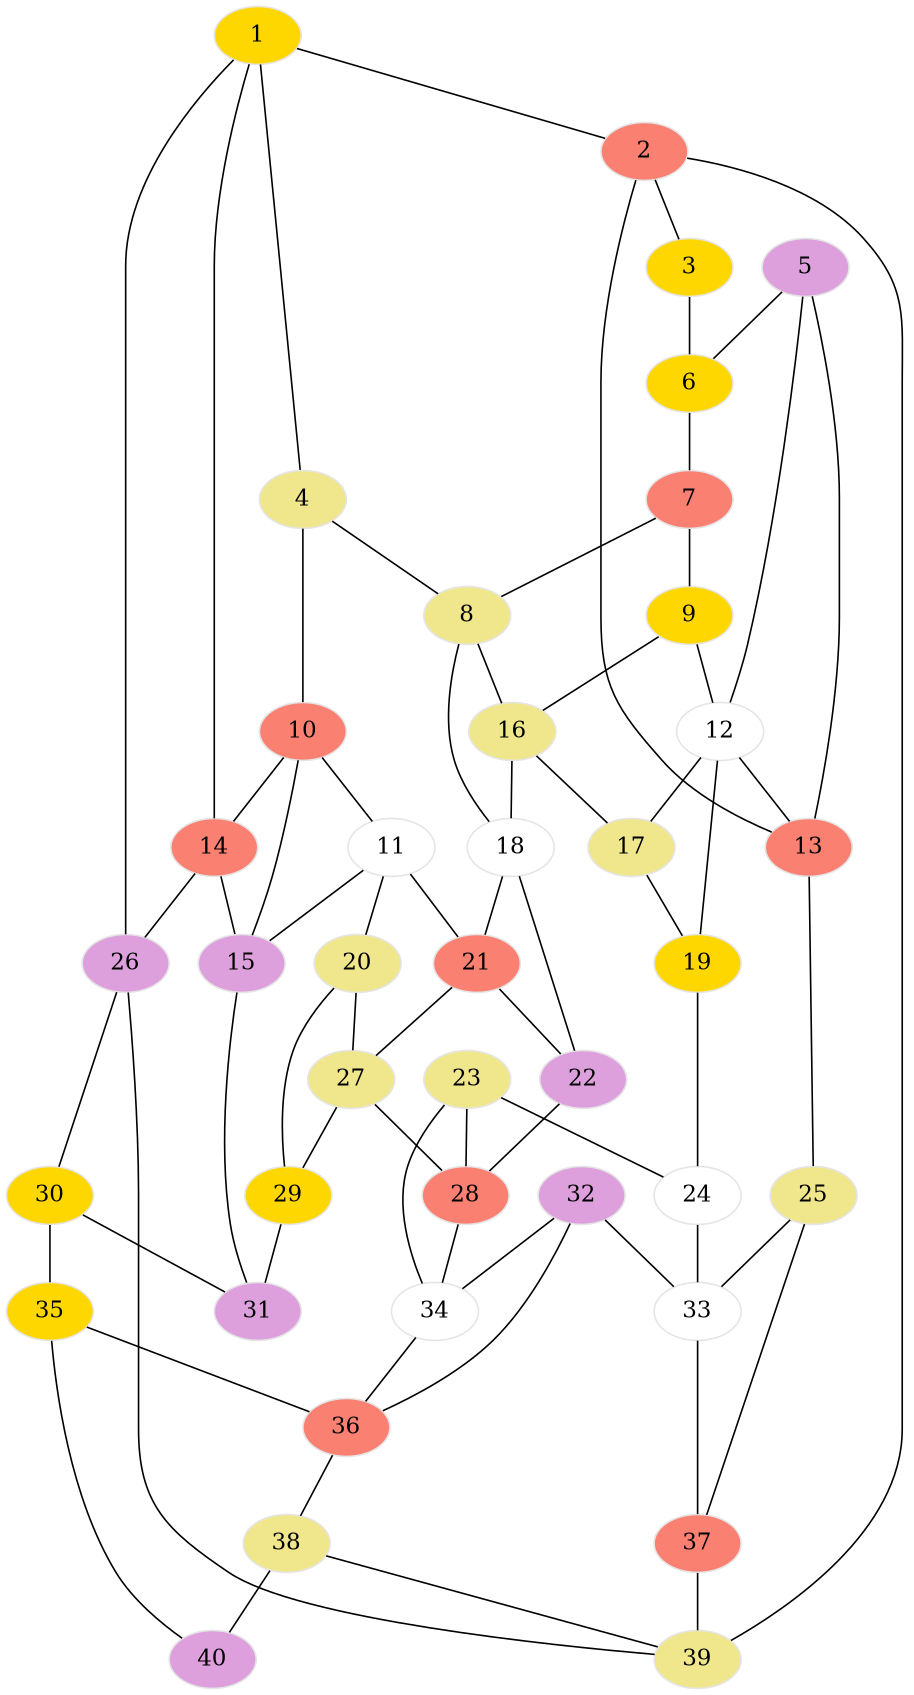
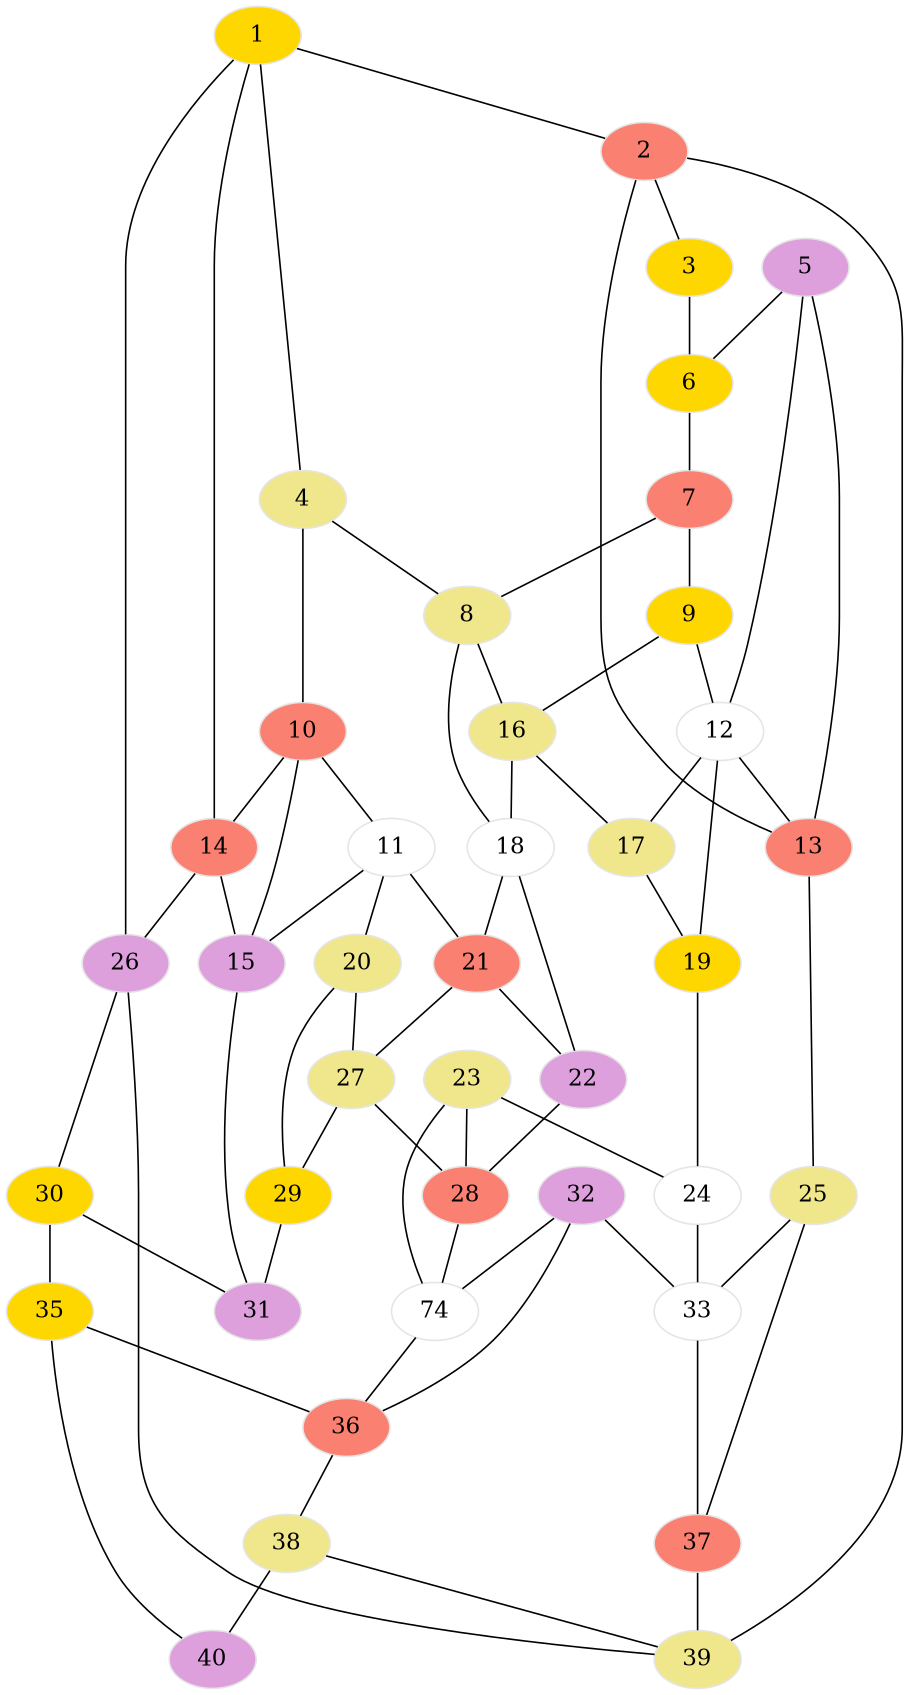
(435, 1311) -> (435, 1311)
